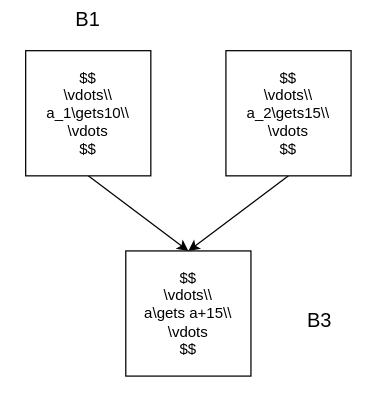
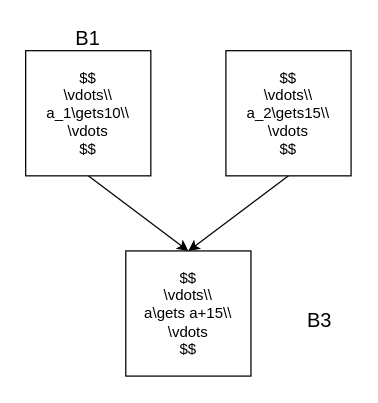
(88, 19) -> (88, 38)
